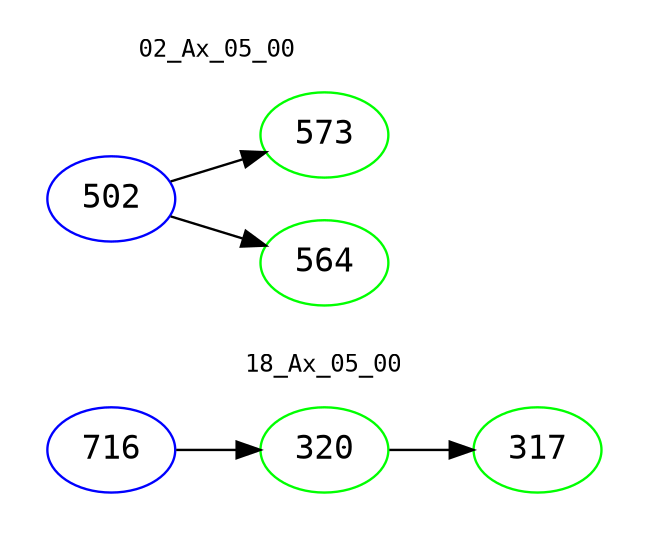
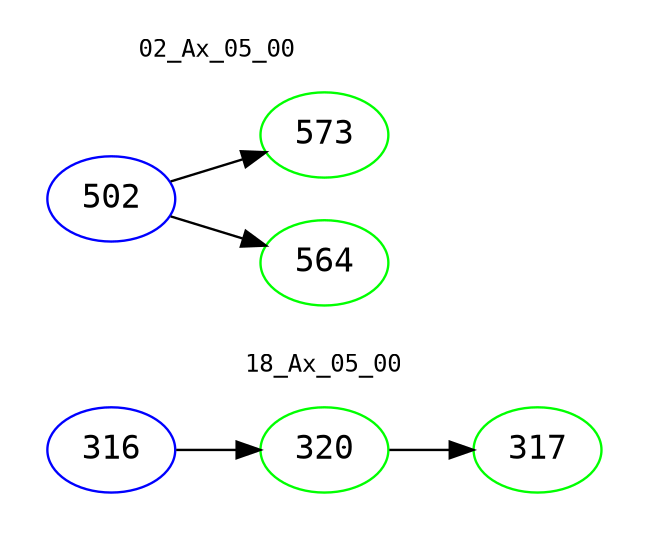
(111, 450) -> (111, 450)
